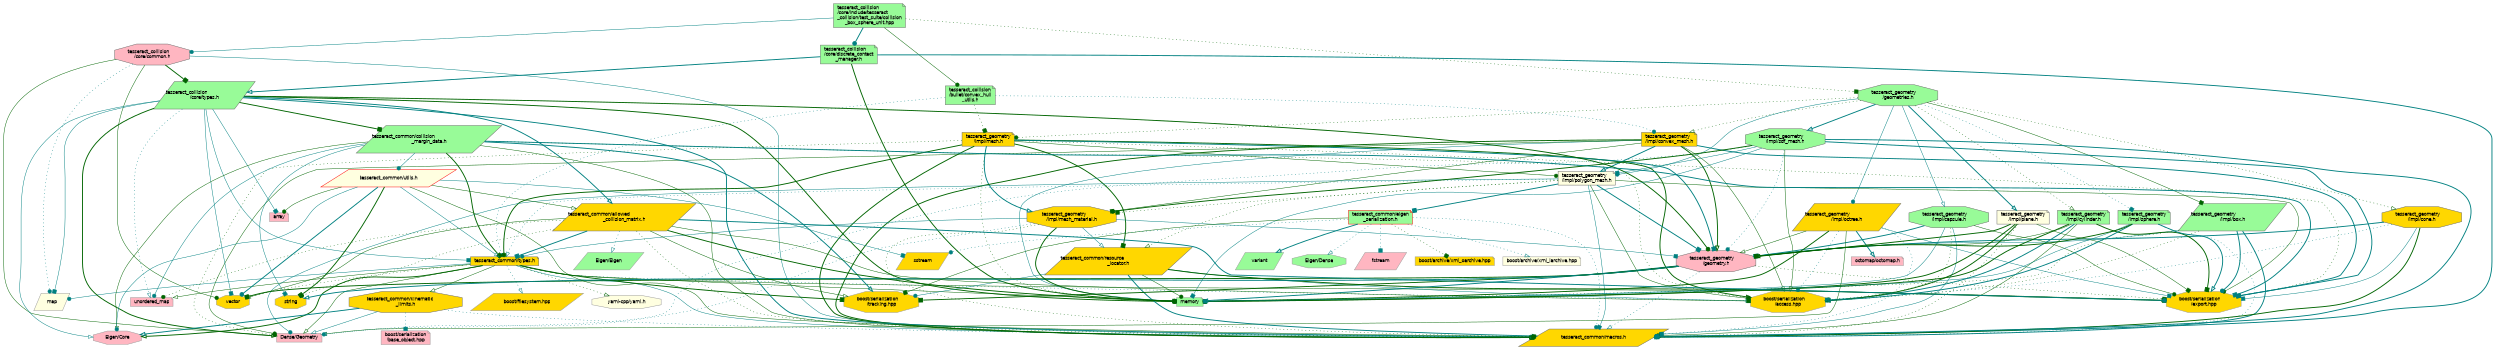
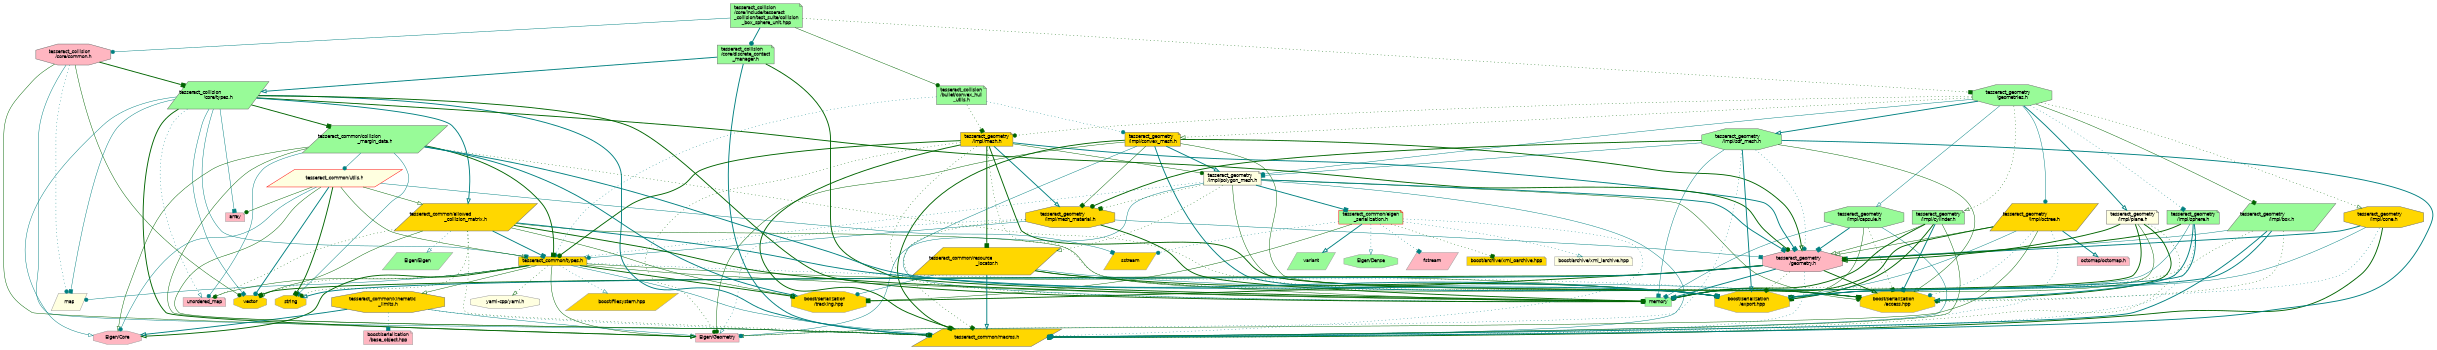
(445, 219) -> (423, 239)
(1088, 233) -> none
none -> (1848, 281)
(299, 338) -> (717, 338)
